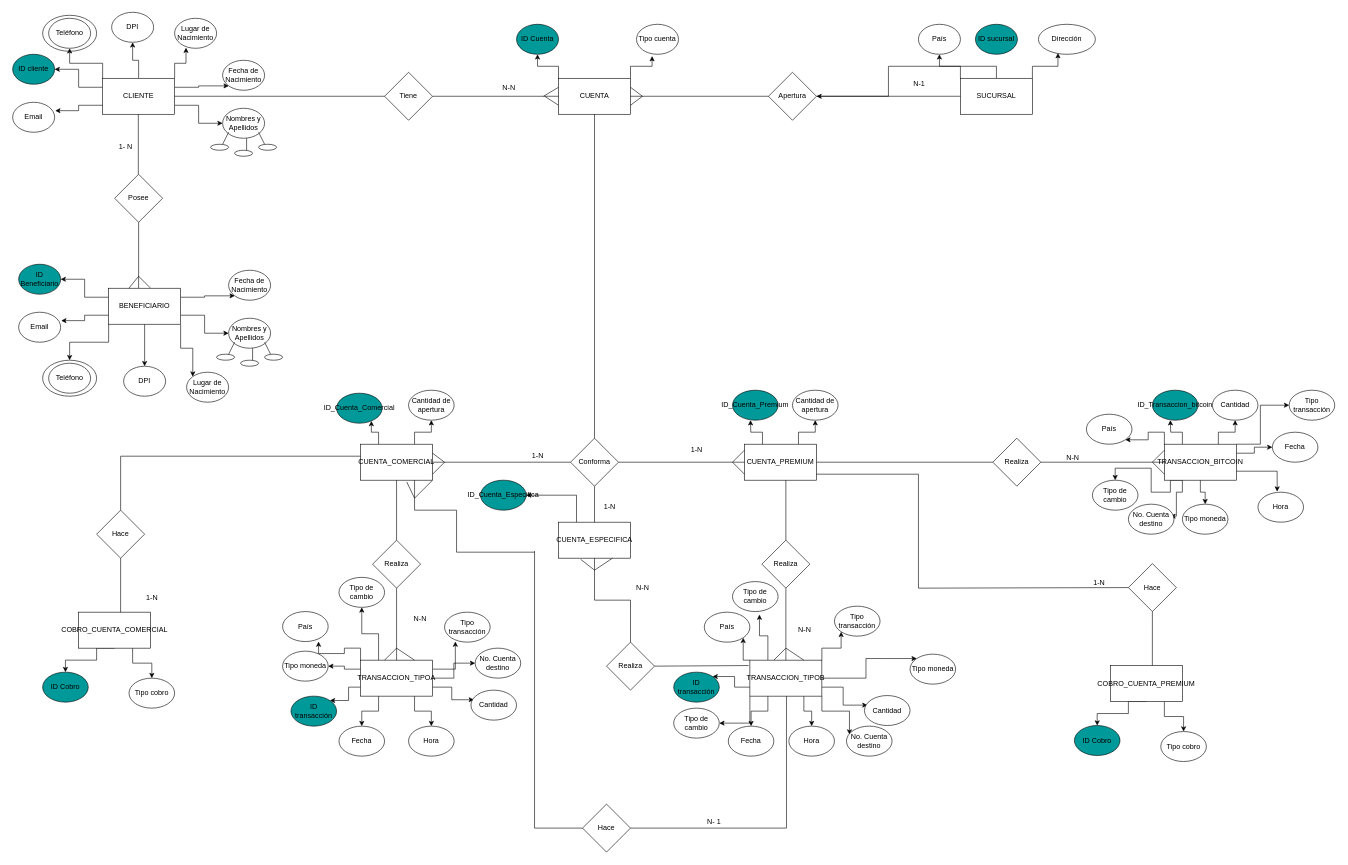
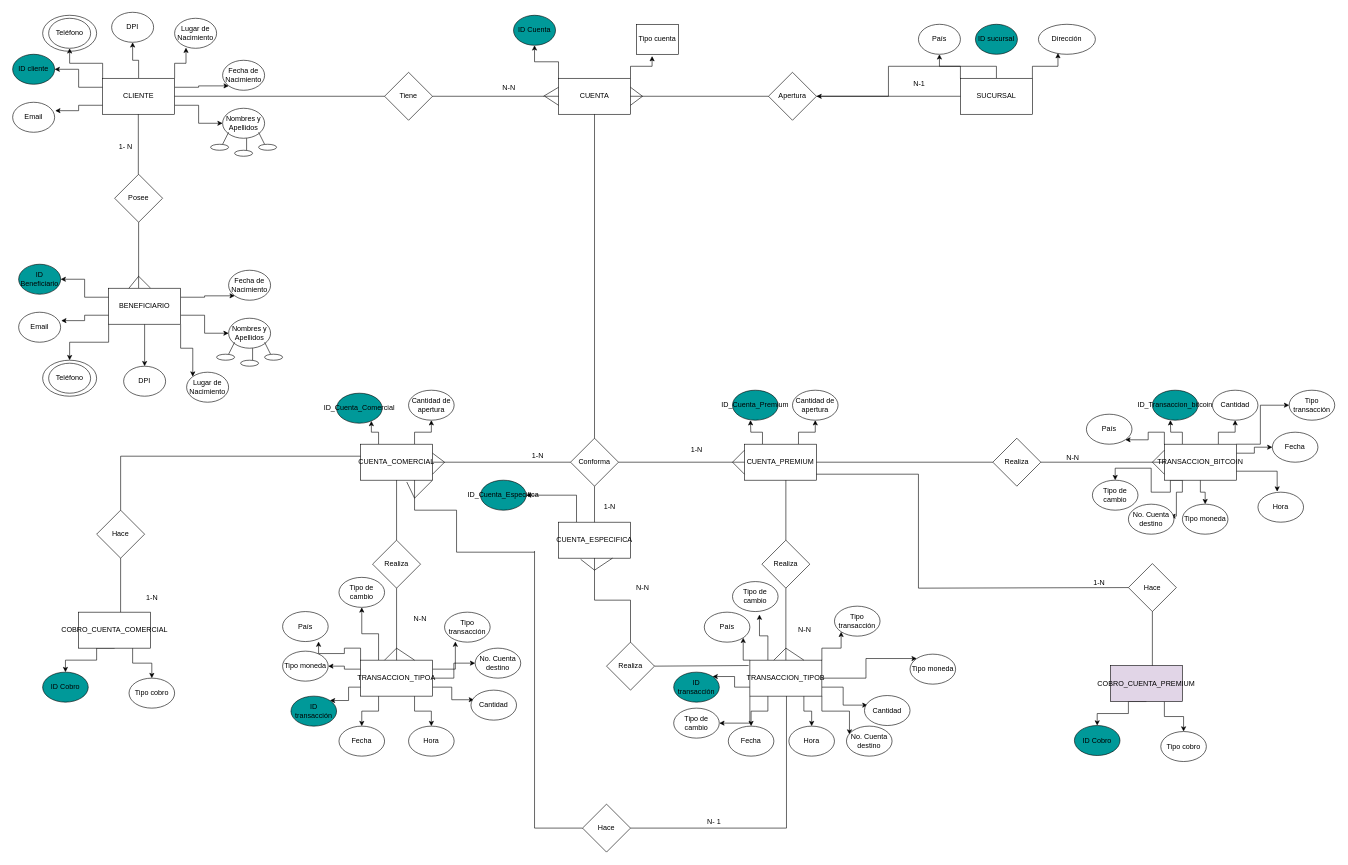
(537, 39) -> (534, 30)
(657, 39) -> (657, 39)
(1146, 684) -> (1146, 684)
